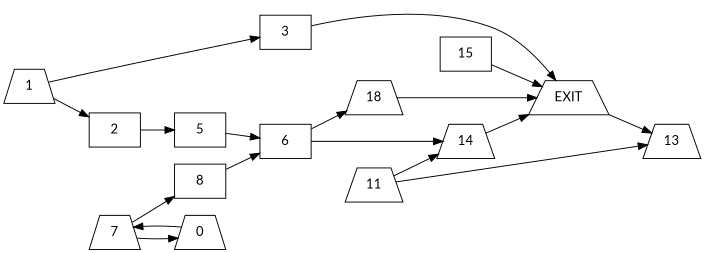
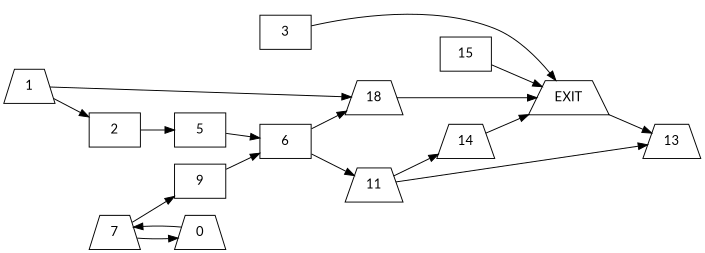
(149, 60) -> (196, 92)
(372, 141) -> (329, 163)
(200, 181) -> (200, 181)
